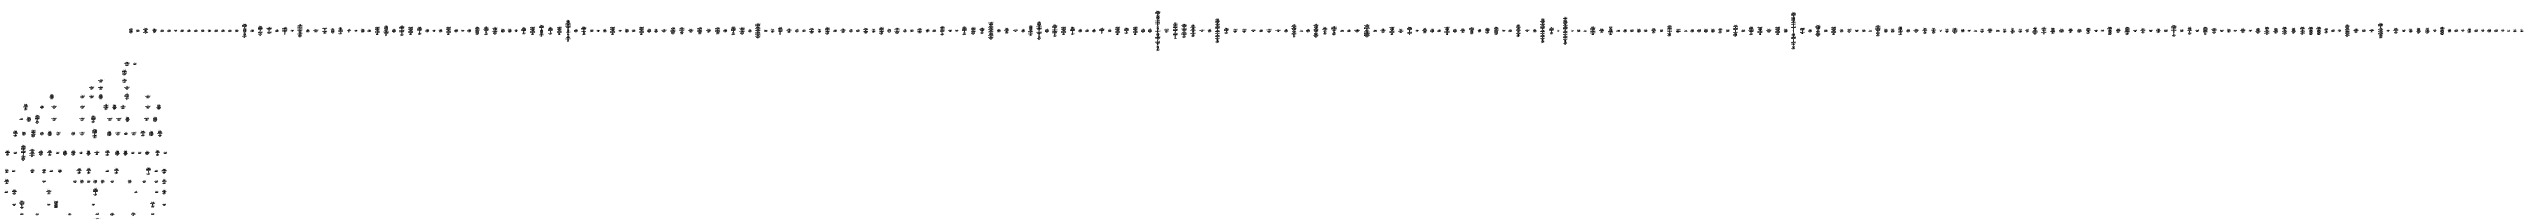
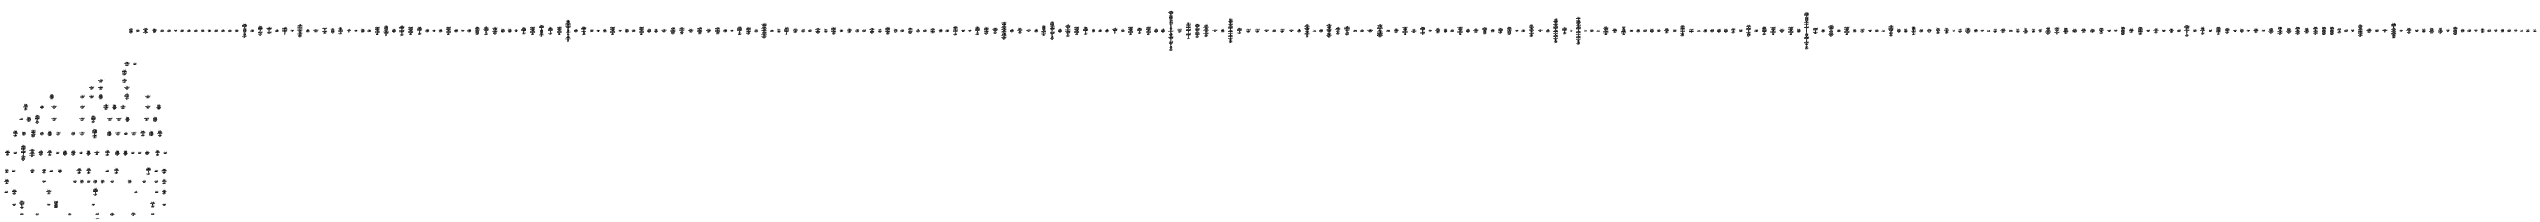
none -> (732, 31)
none -> (902, 31)
